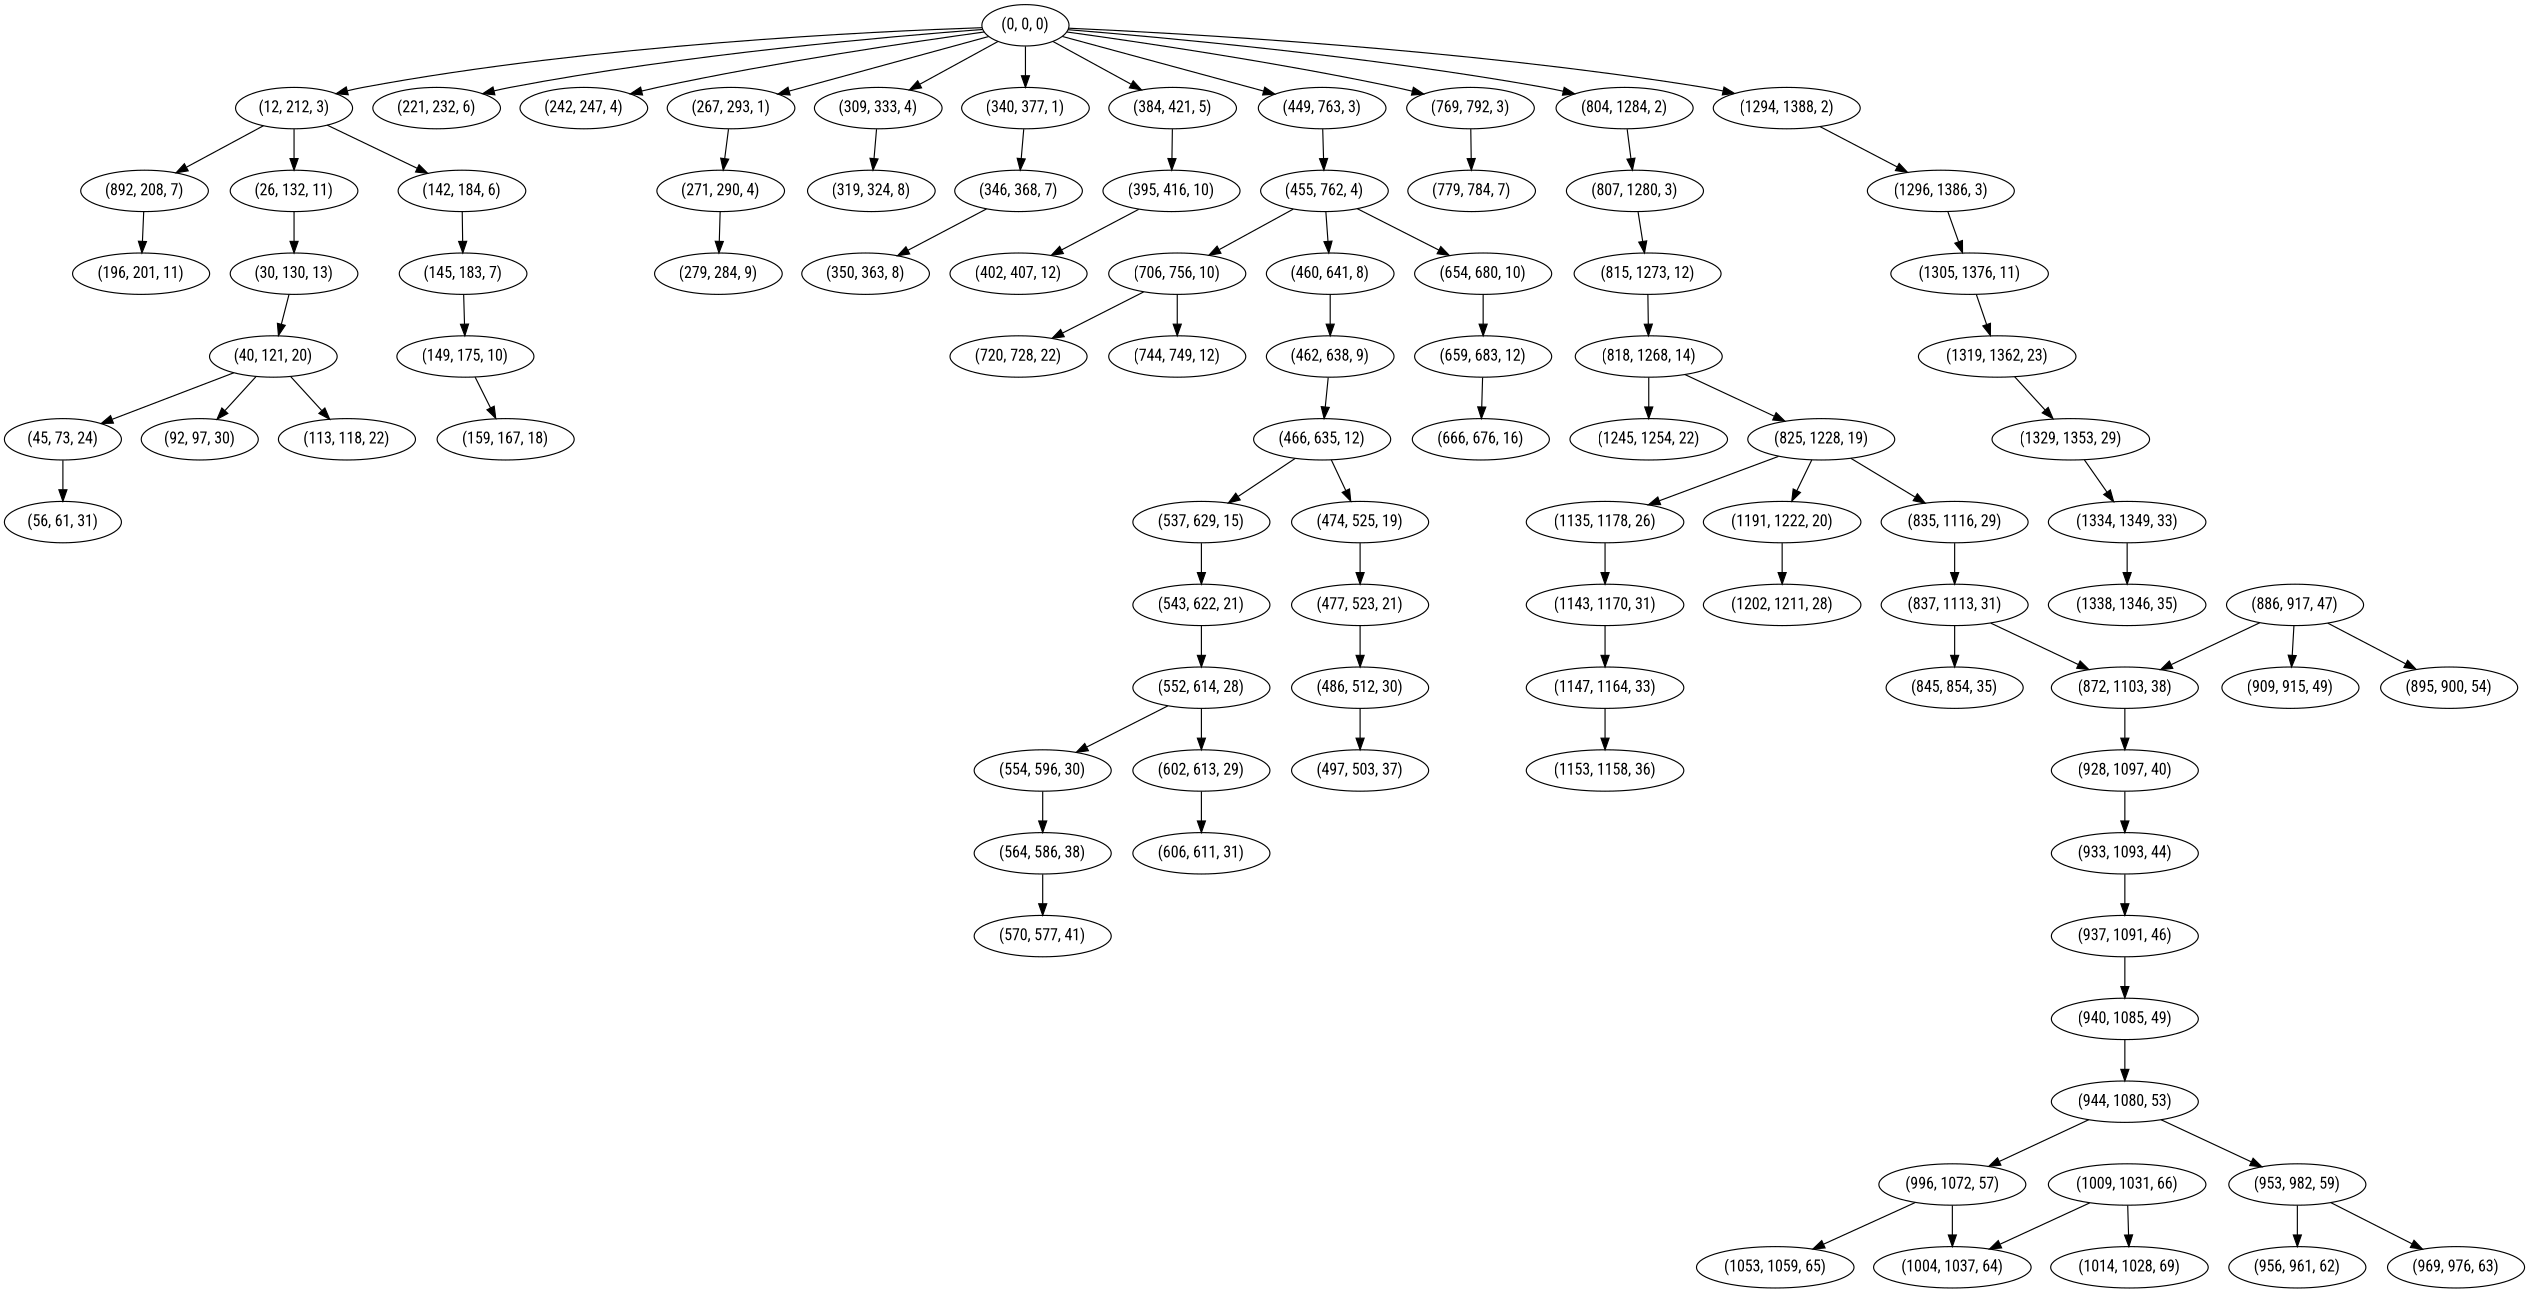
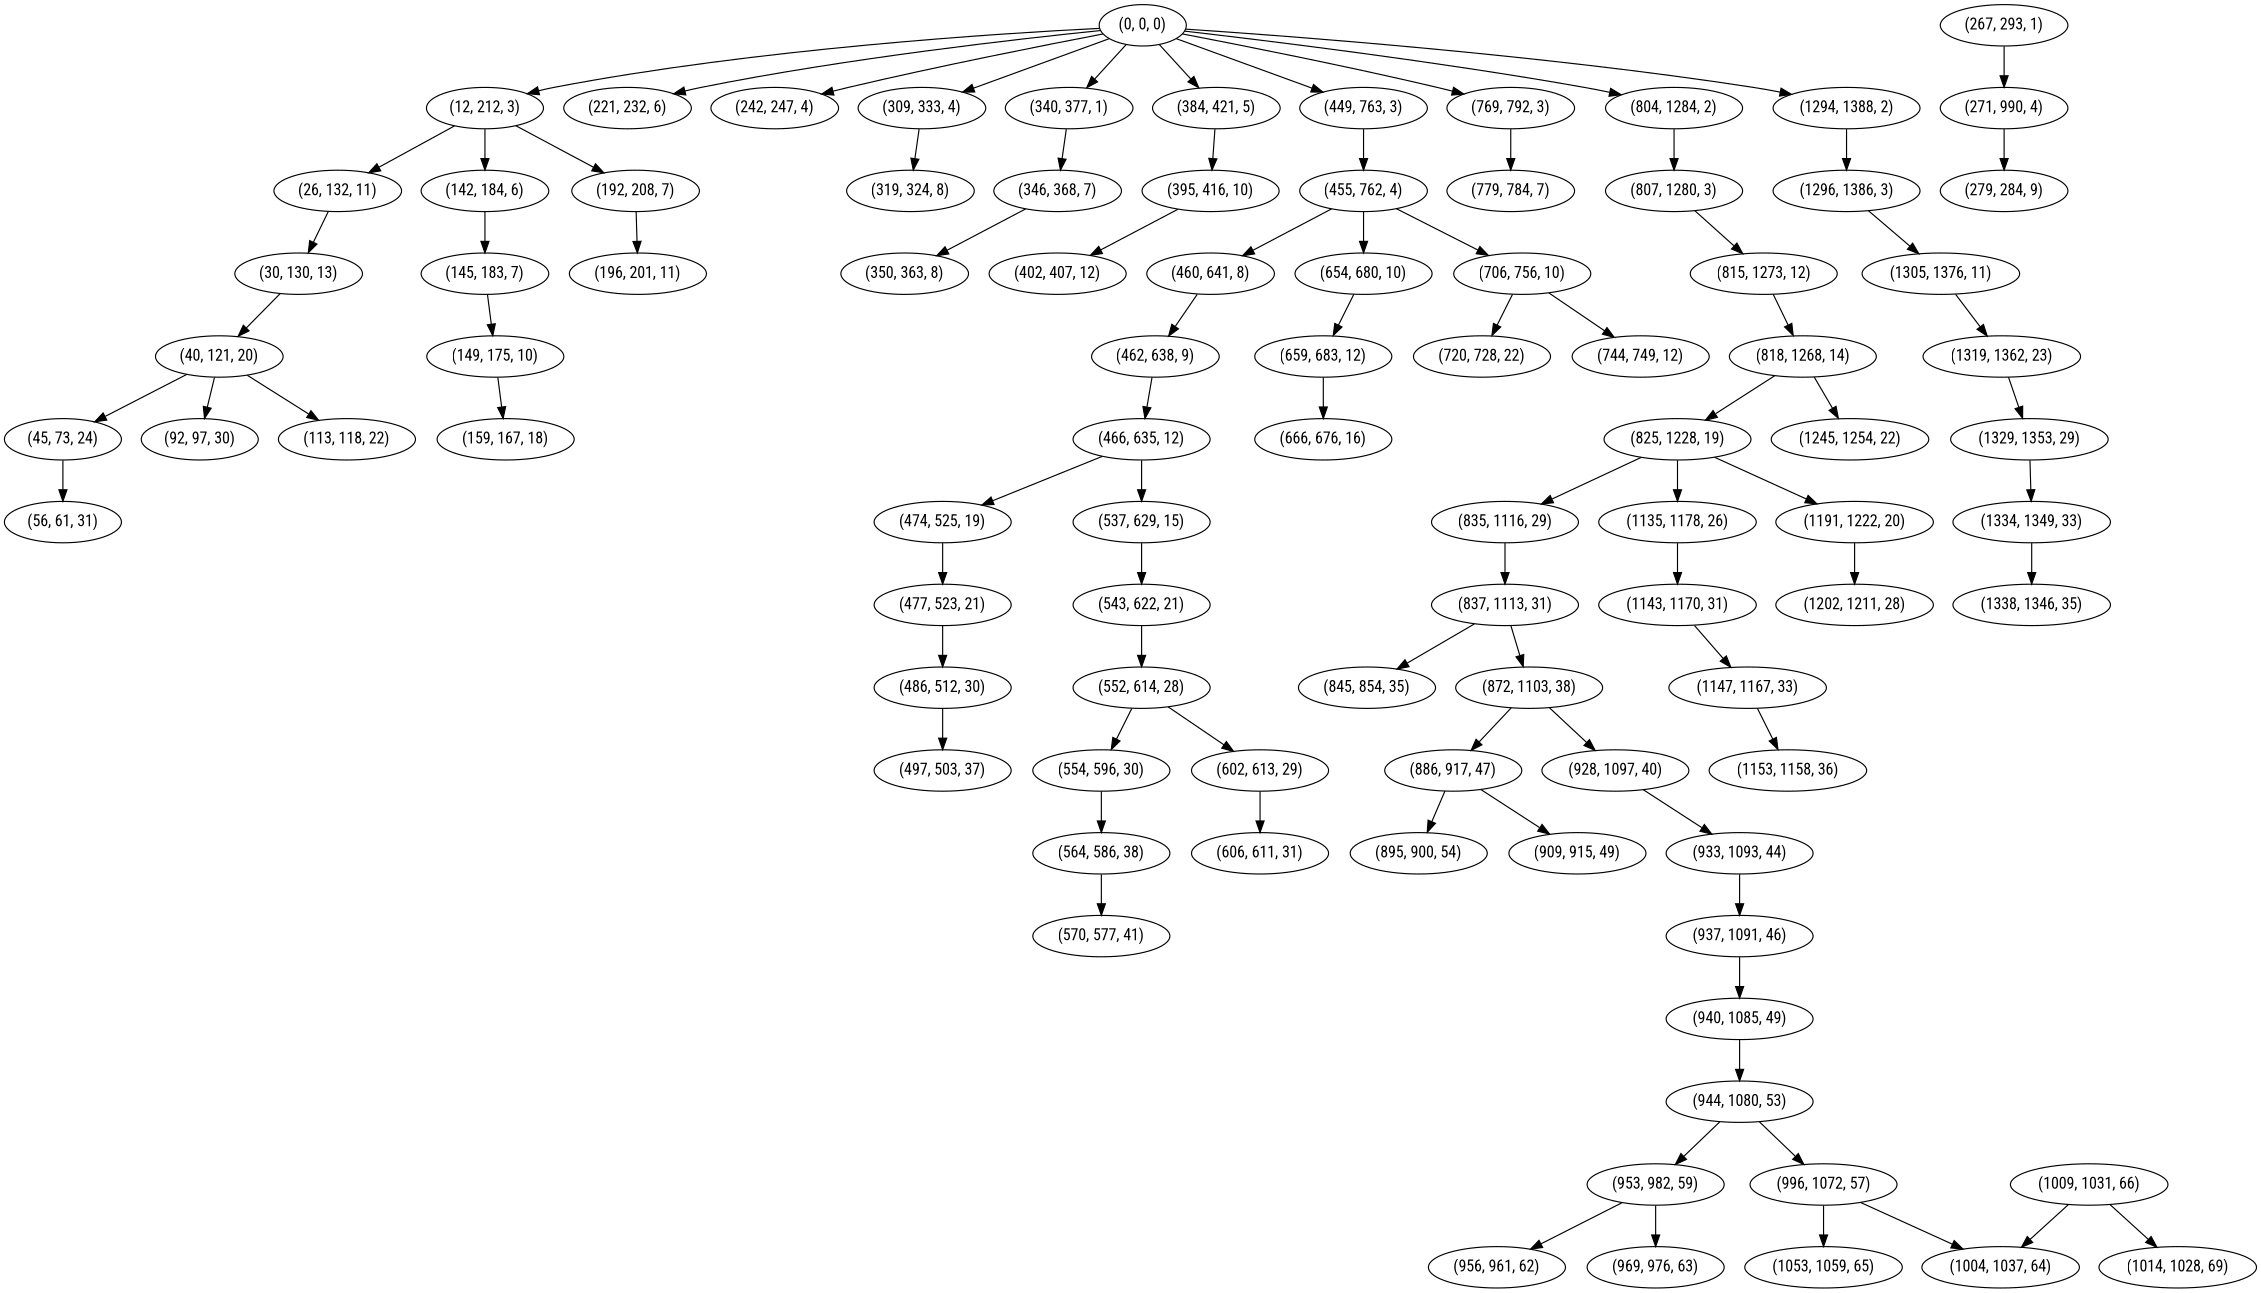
(889, 64) -> none
(145, 191) -> (636, 191)
(721, 191) -> (2004, 108)
(2216, 644) -> (1495, 725)
(1605, 688) -> (1748, 688)
